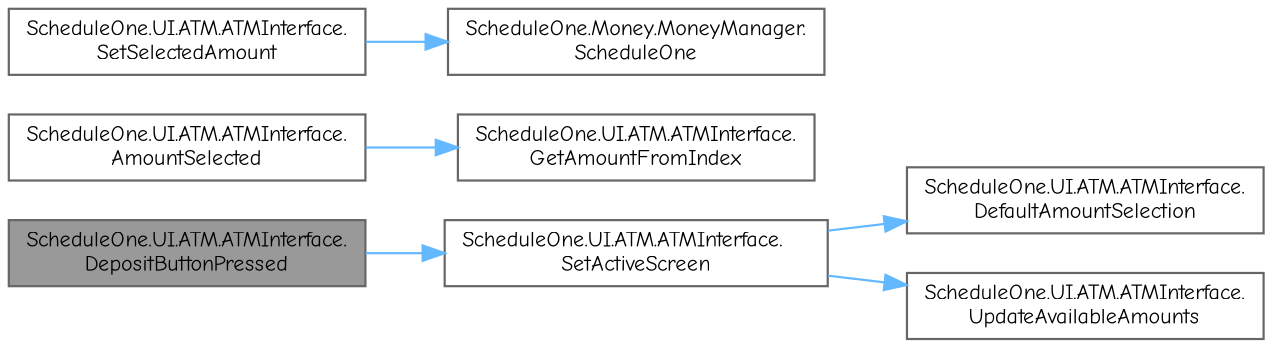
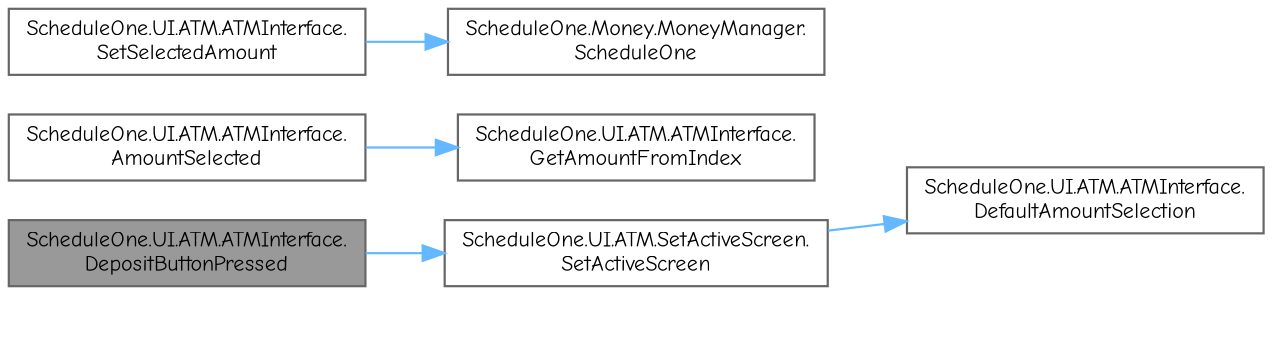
(636, 253) -> (636, 253)
(1085, 306) -> none
